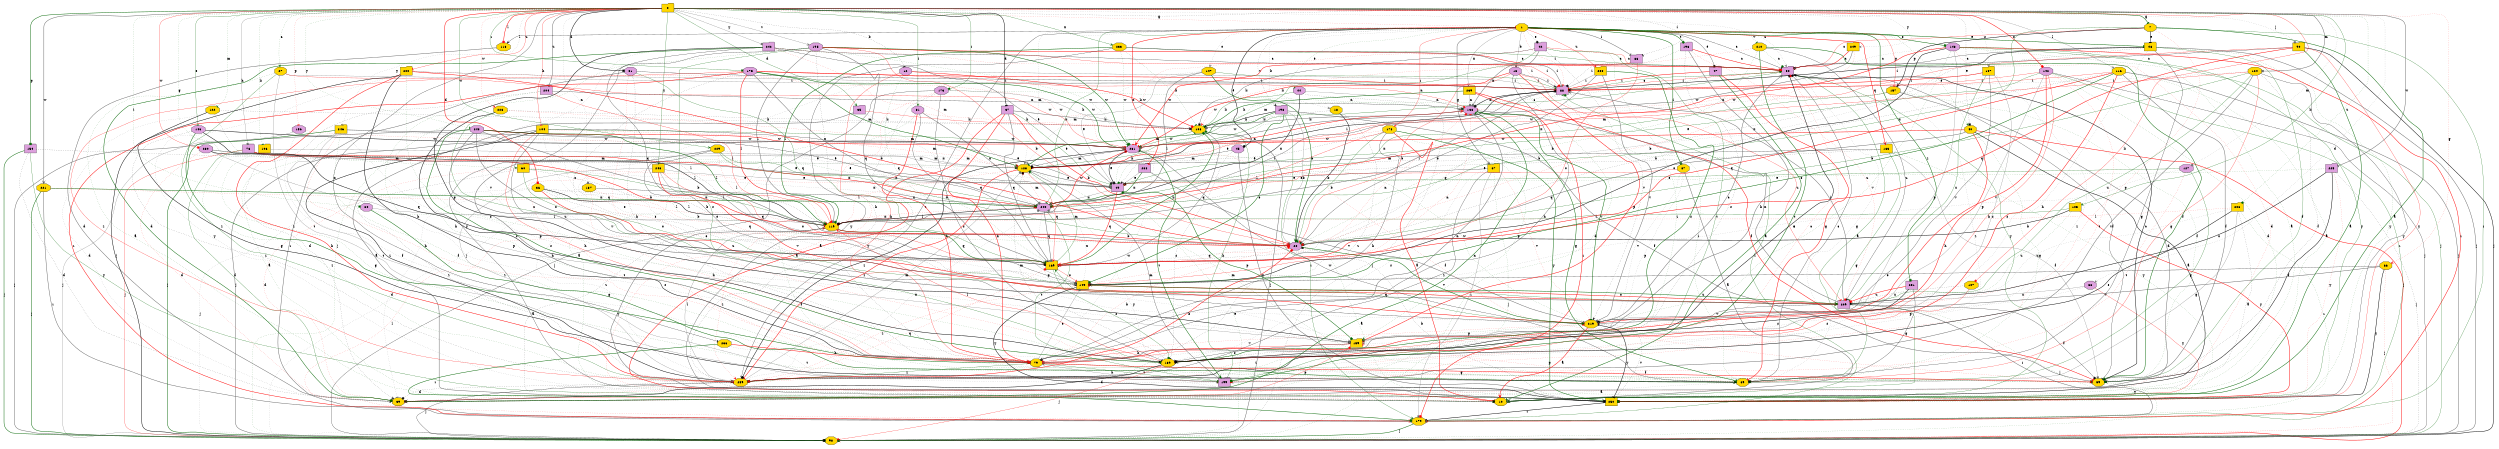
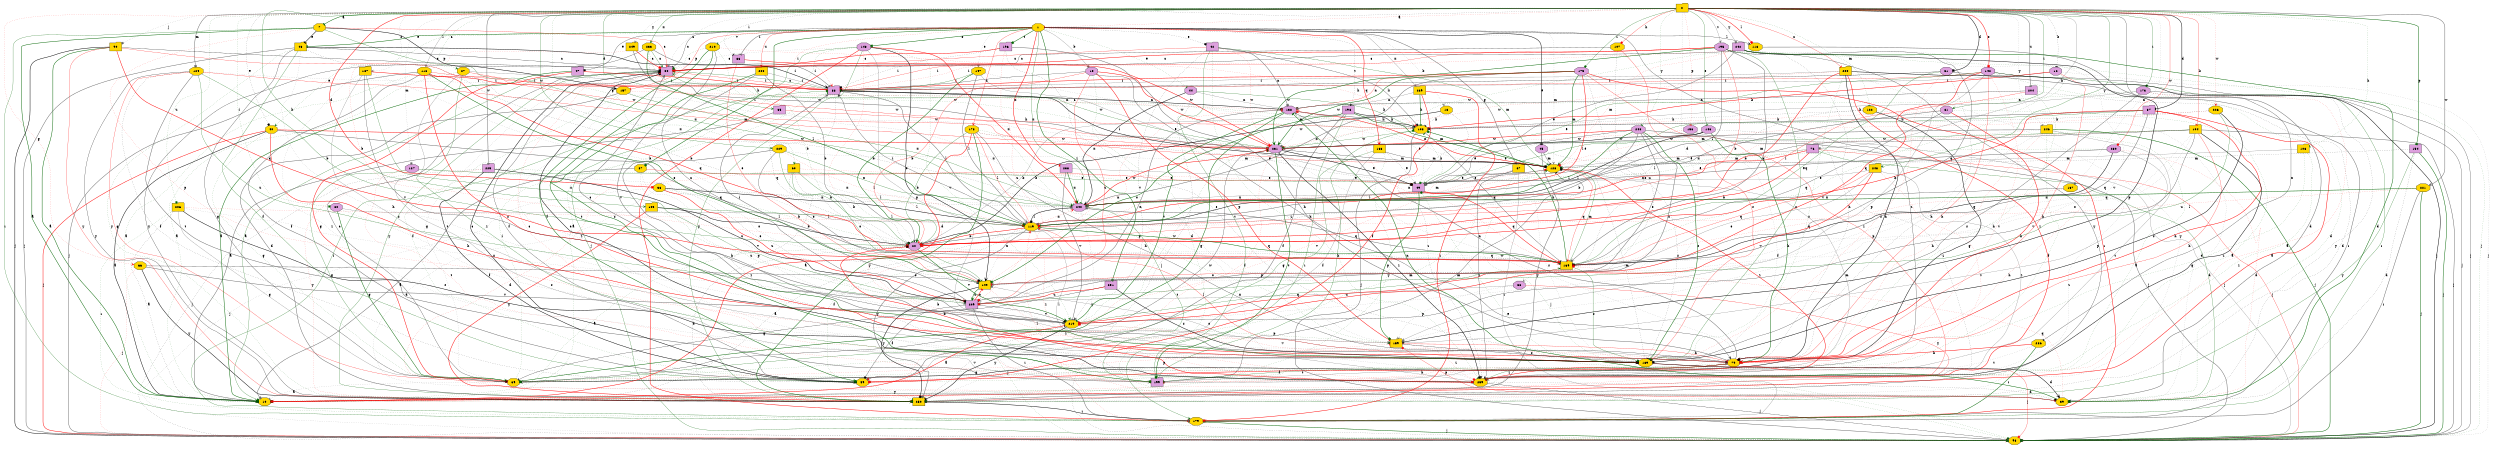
none -> (1140, 53)
